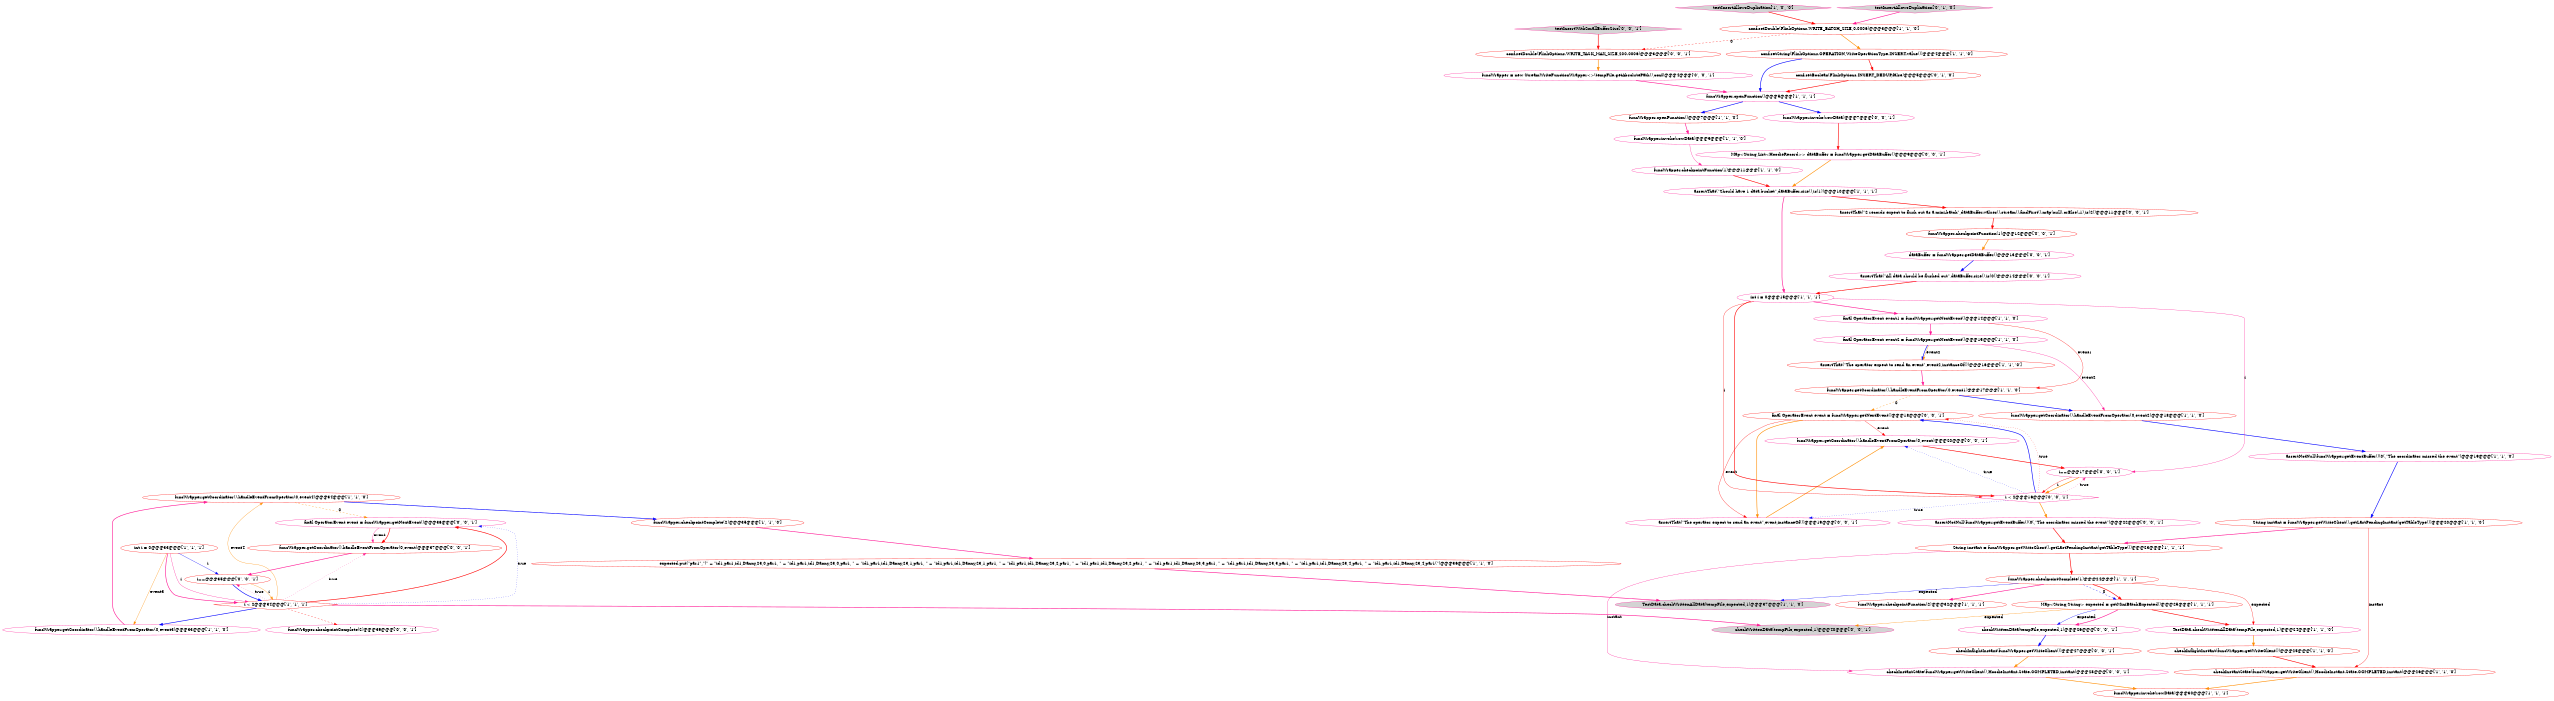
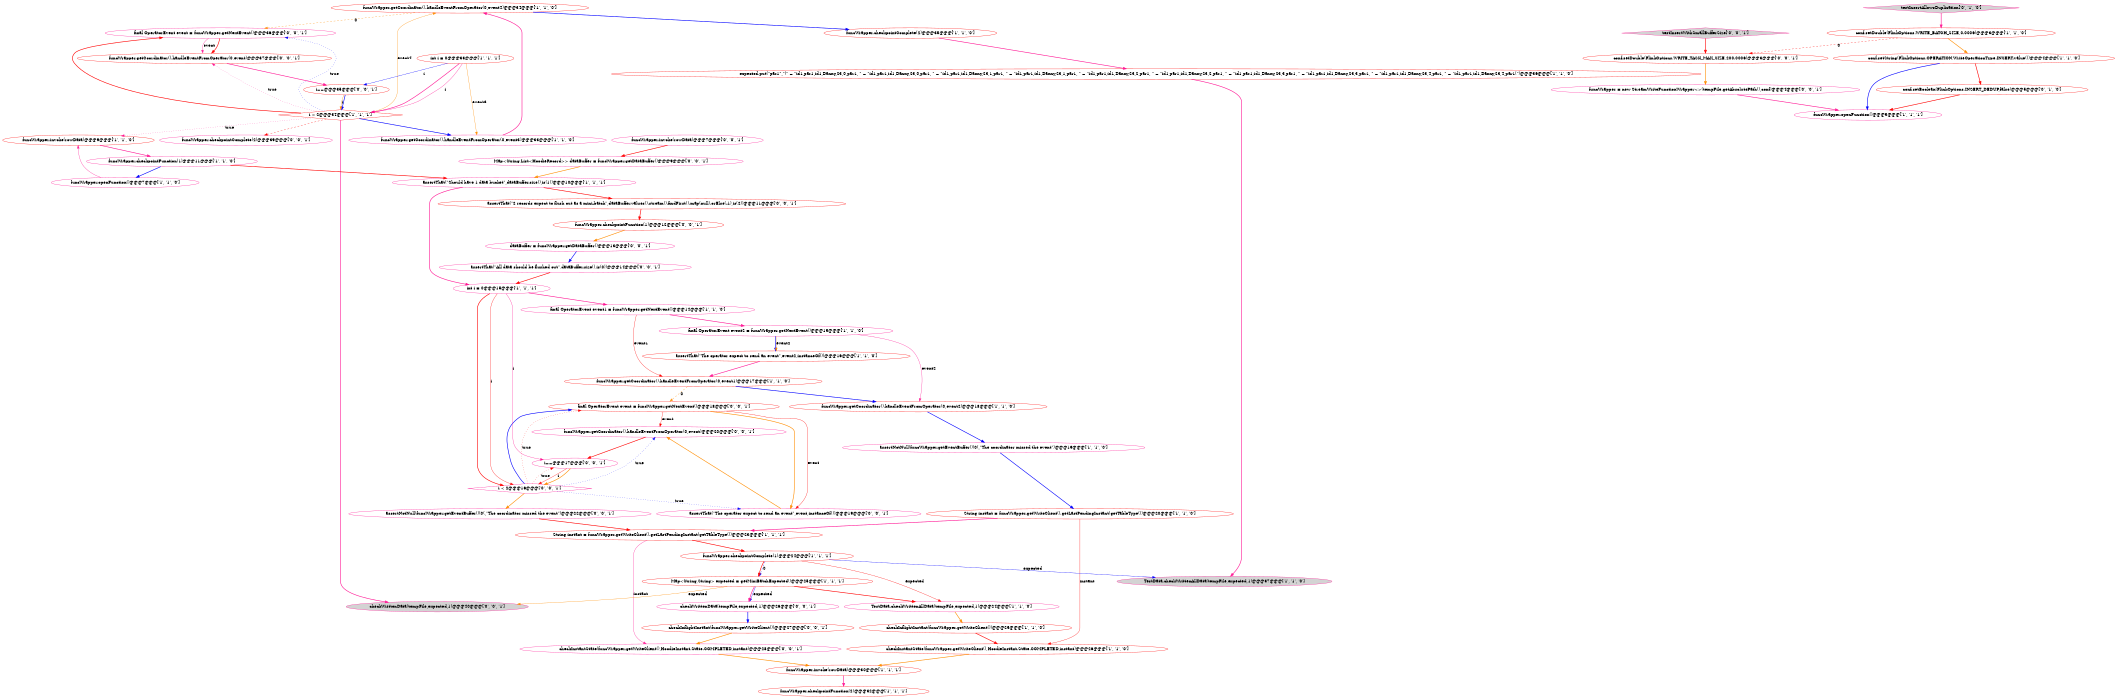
(1753, 8) -> none
(1724, 107) -> (150, 171)
(1798, 107) -> none
(1684, 118) -> (125, 183)
(1686, 127) -> (84, 167)
(1690, 139) -> (78, 140)
(1692, 155) -> (124, 150)
(2071, 489) -> (540, 474)
(1998, 592) -> (844, 679)
(253, 593) -> (219, 127)
